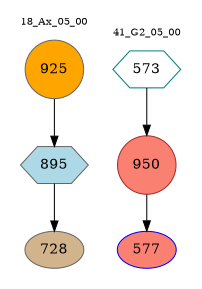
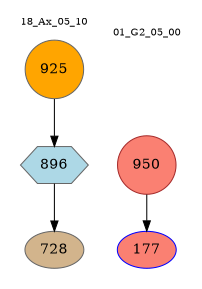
(54, 22) -> (54, 22)
(147, 33) -> (147, 33)
(147, 69) -> none
(54, 165) -> (54, 165)
(147, 250) -> (147, 250)
